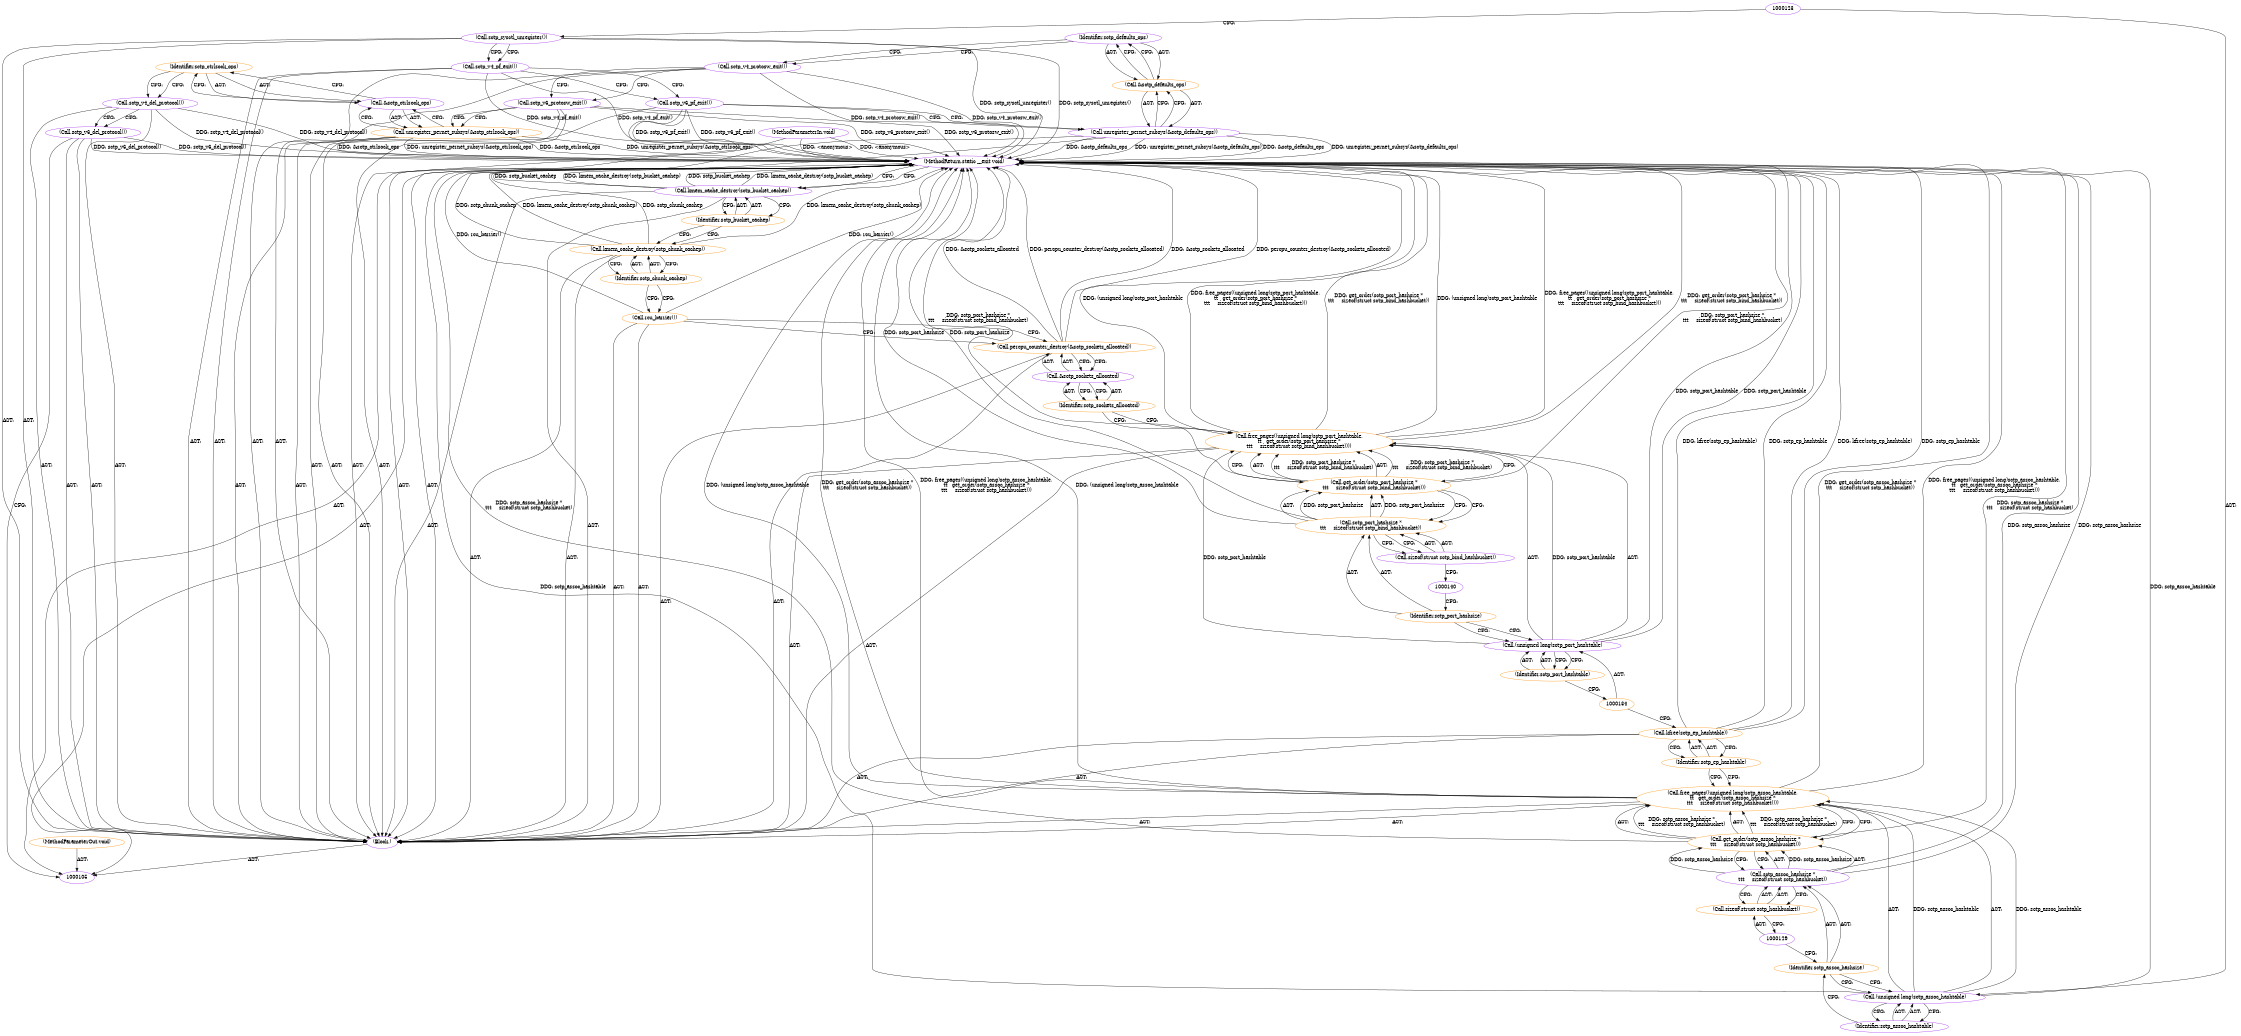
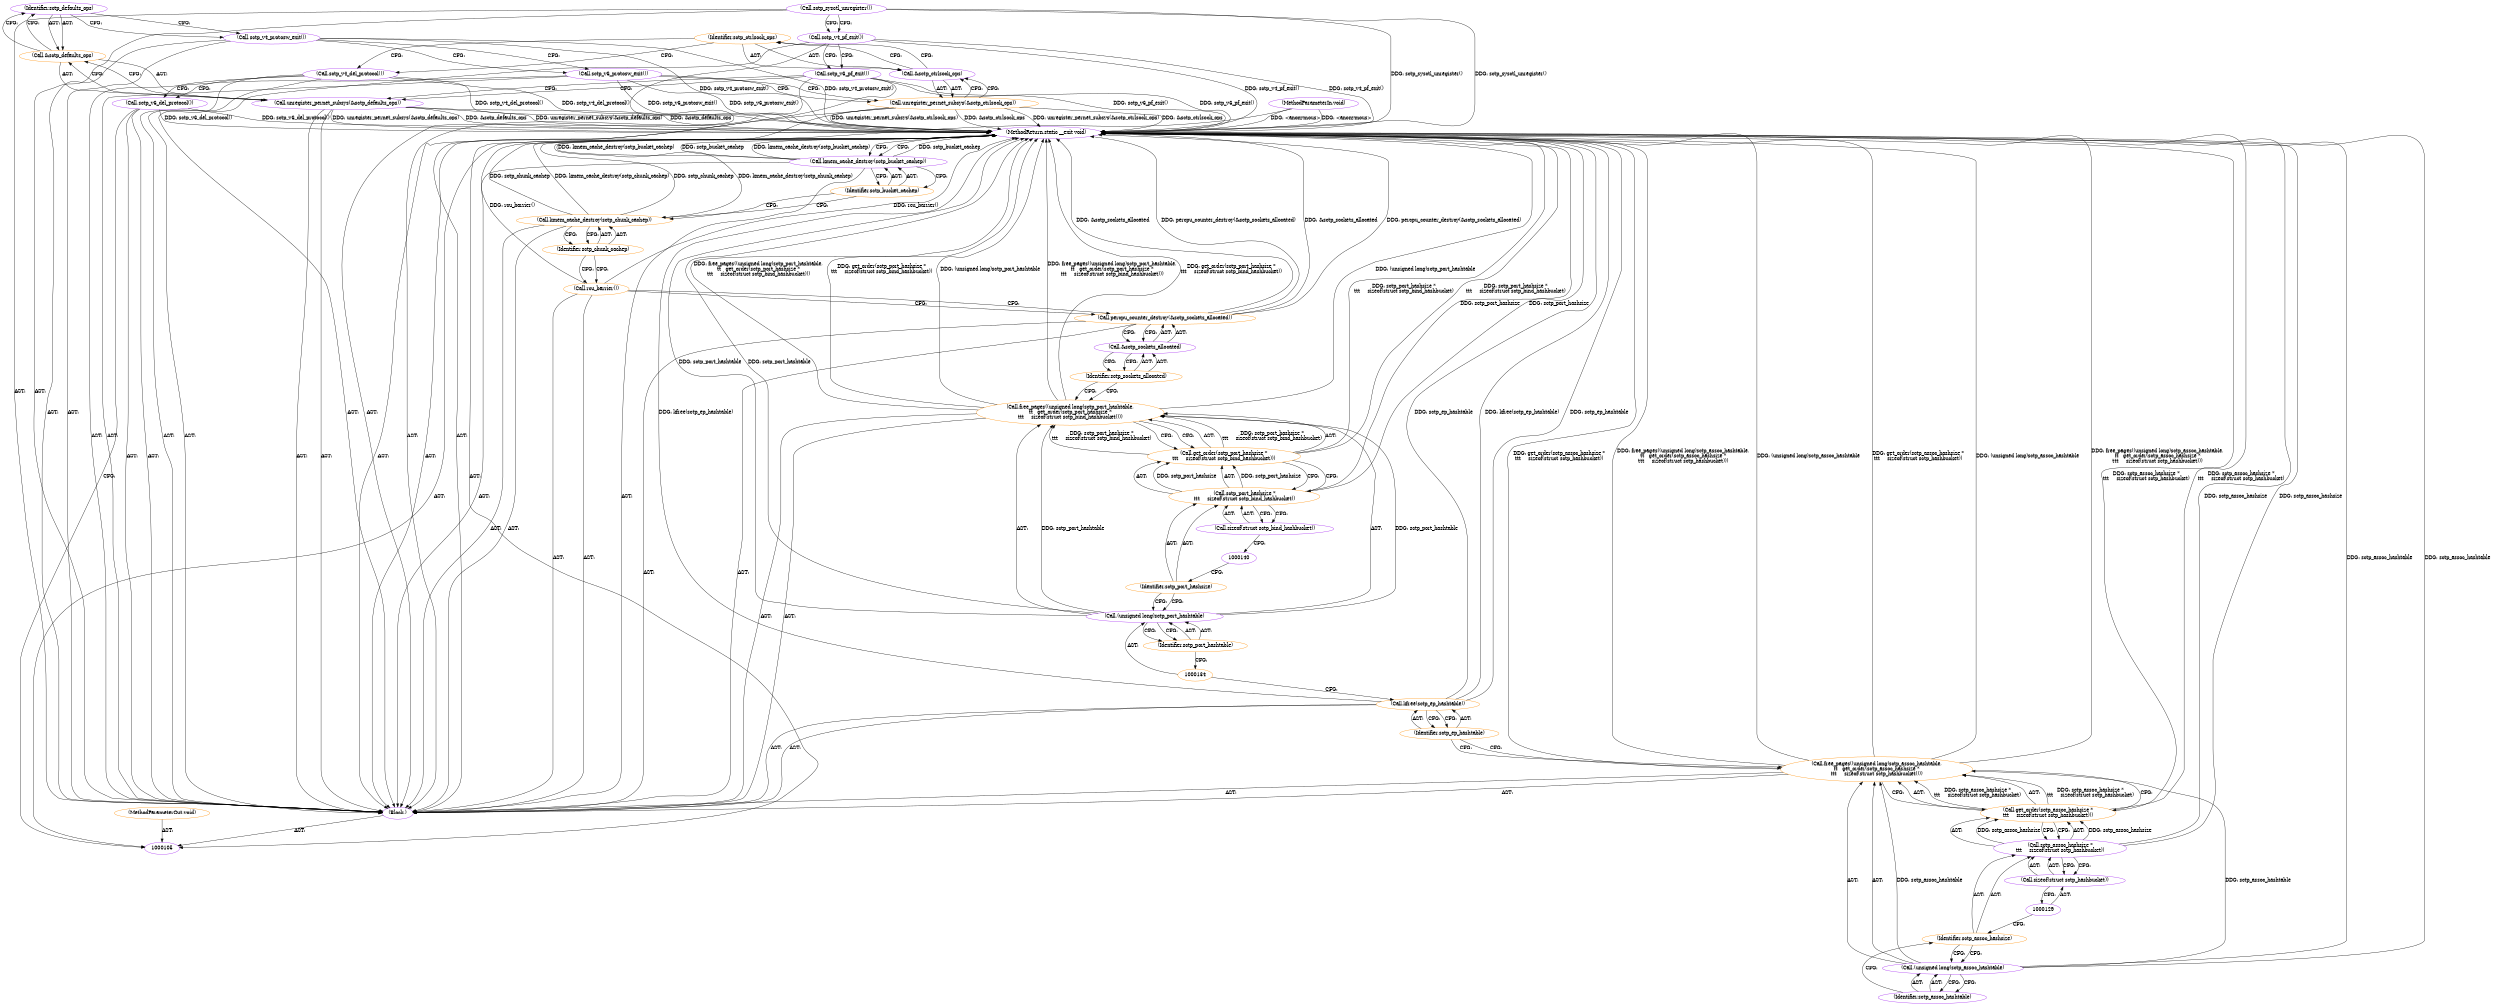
(1783, 9) -> none
(1757, 910) -> (2065, 881)
